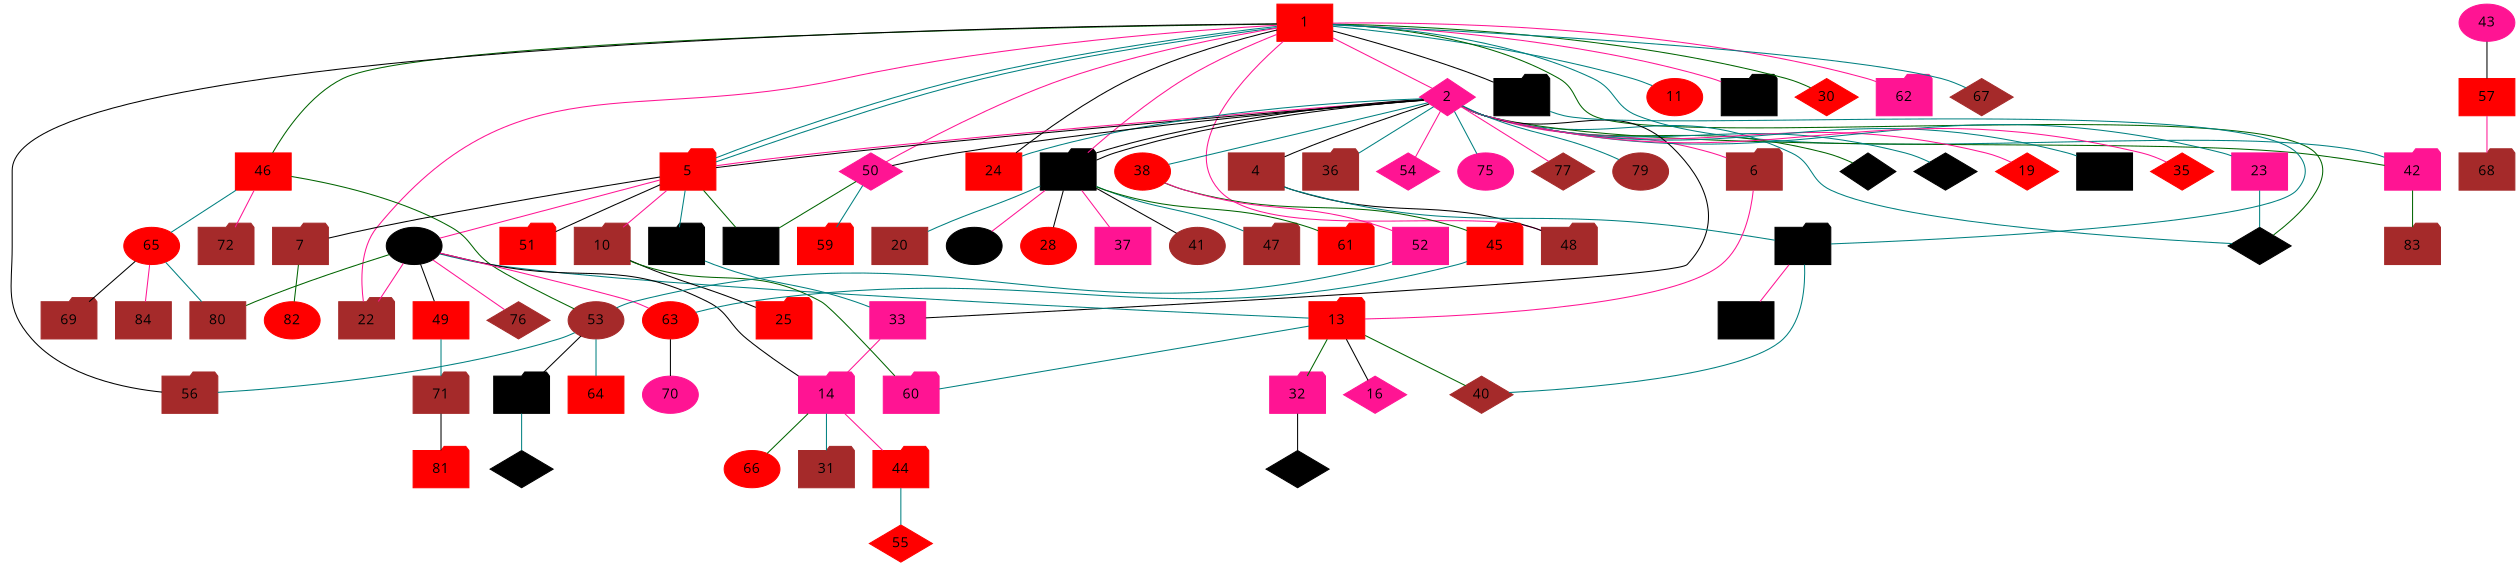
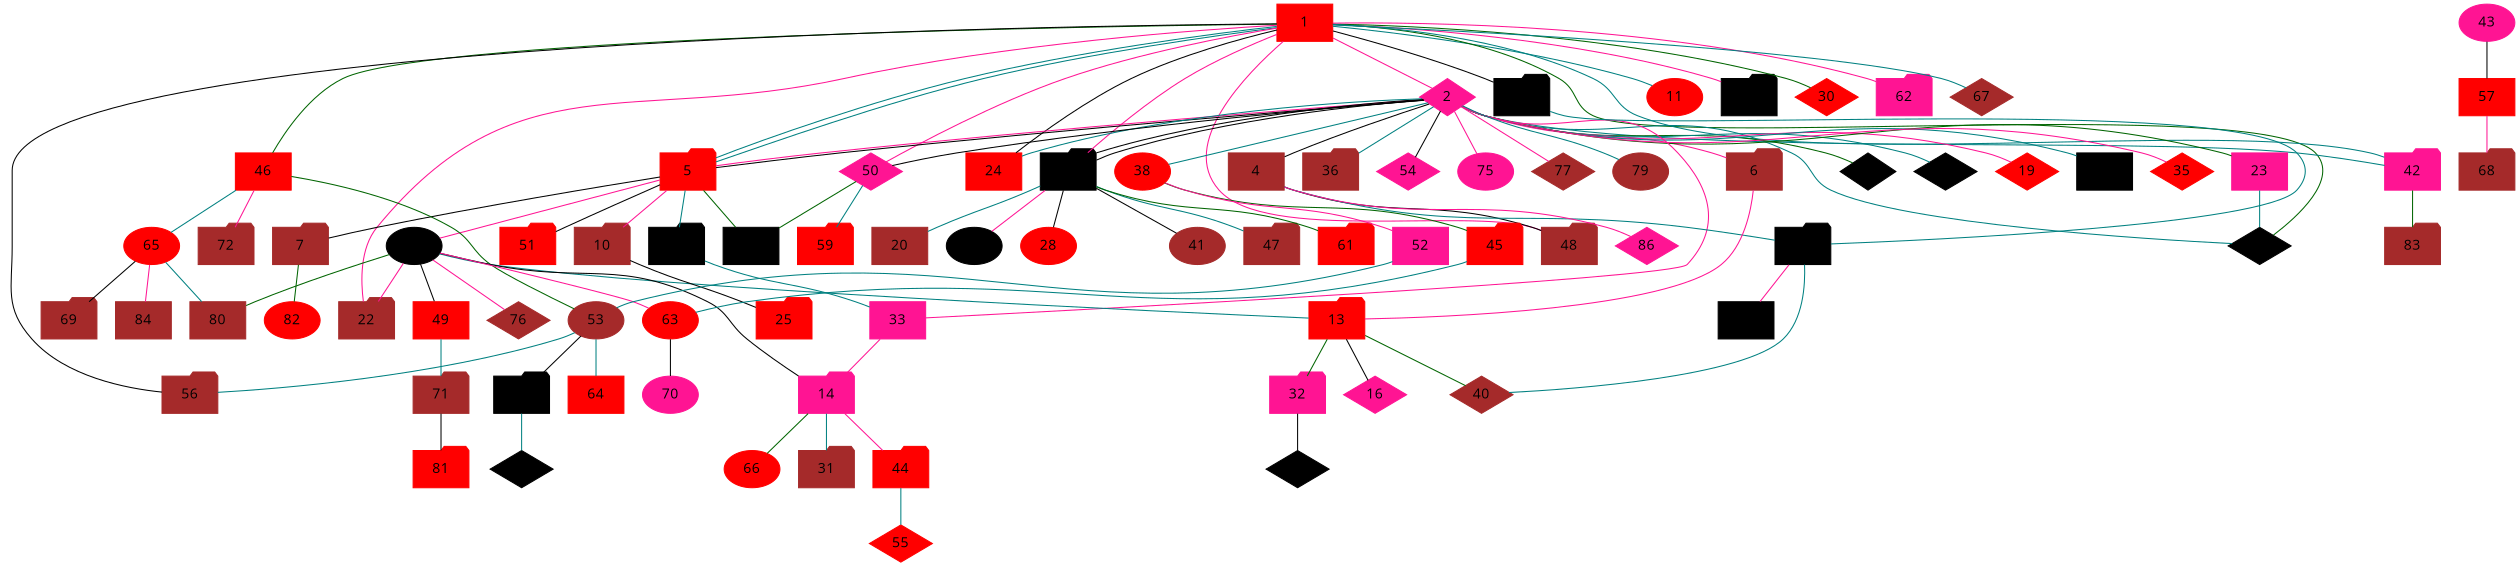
(1466, 133) -> (1466, 133)
(1428, 134) -> (1428, 134)
(1846, 135) -> (1846, 135)
(1922, 144) -> (1922, 144)
(1123, 246) -> none
none -> (1647, 246)
(1484, 285) -> (1484, 285)
(911, 395) -> none
